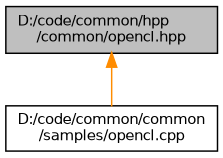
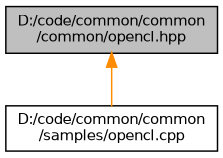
(112, 30) -> (112, 30)
